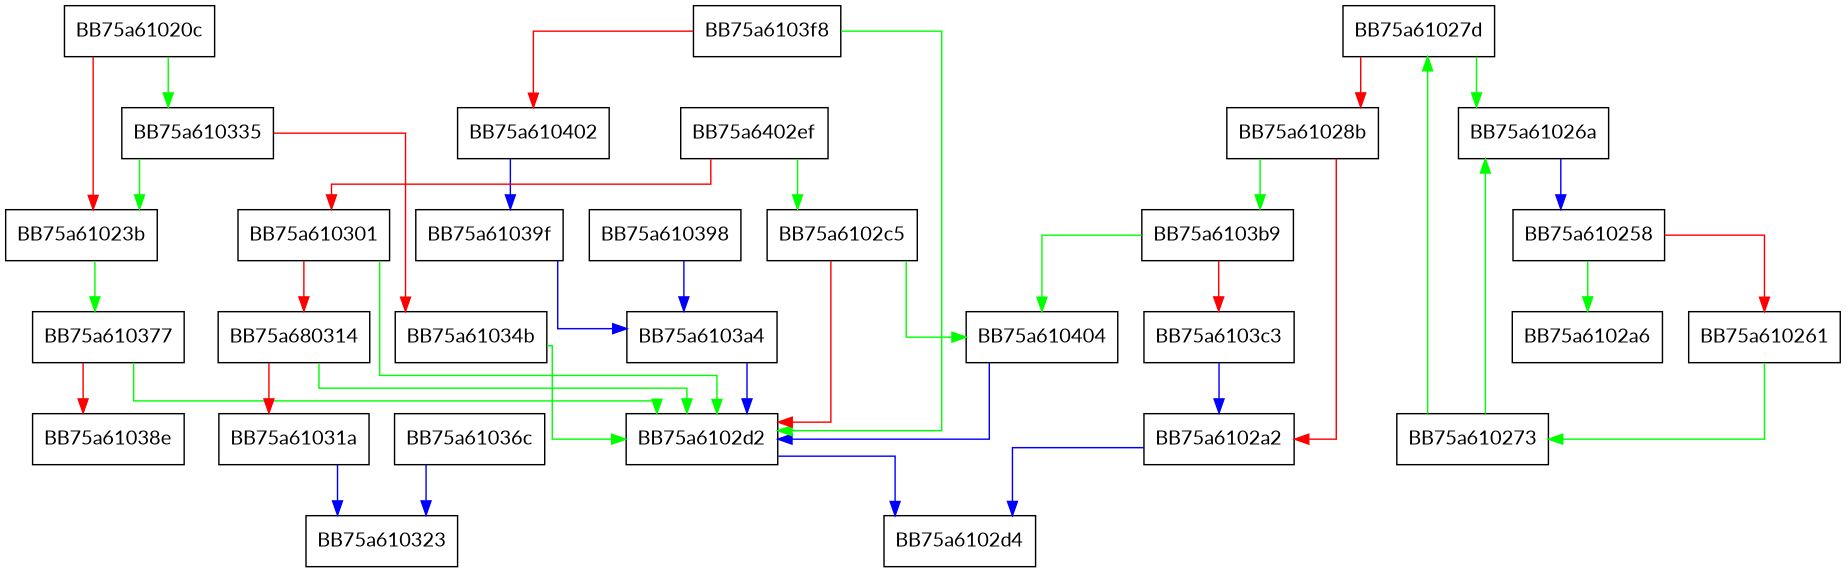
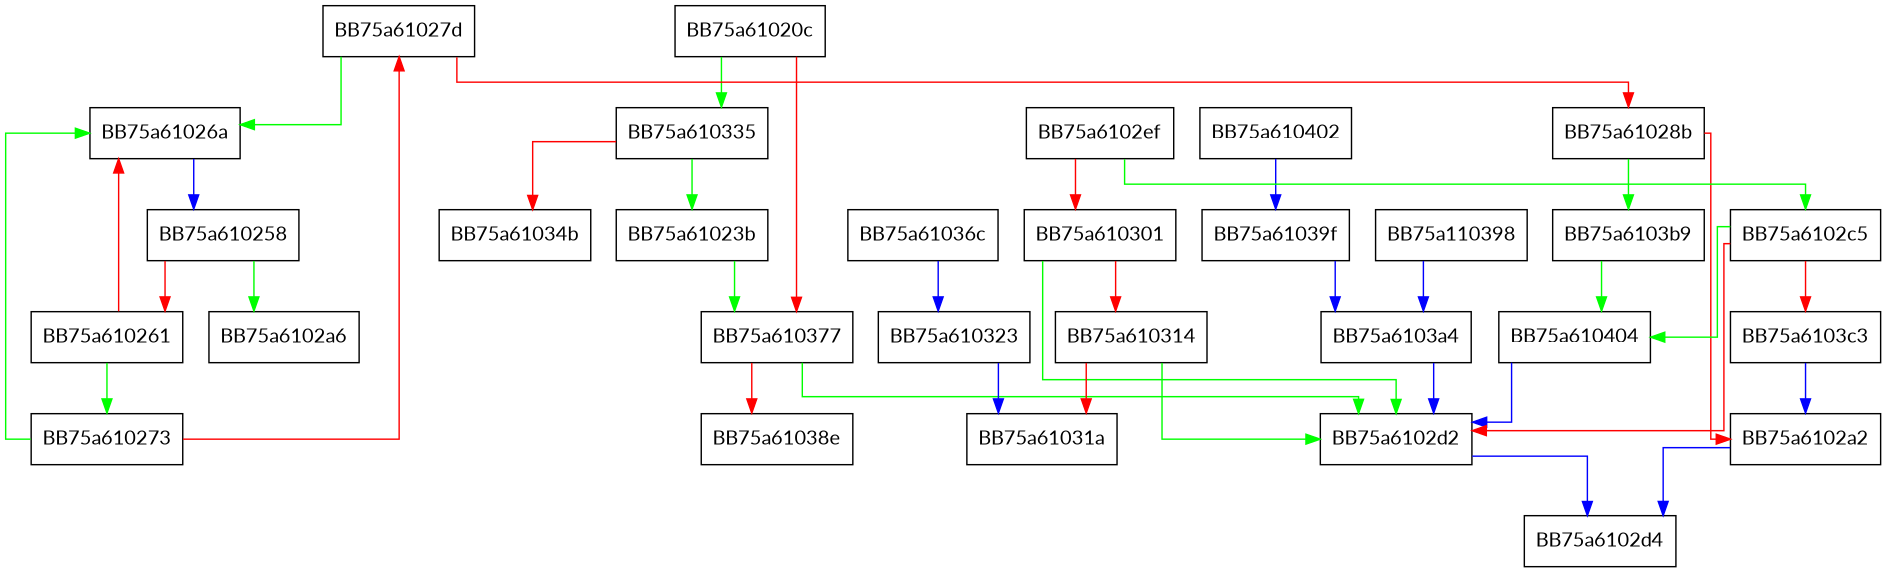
(767, 31) -> none
(93, 126) -> (797, 177)
(754, 133) -> (1100, 133)
(665, 235) -> (1451, 235)
none -> (119, 242)
(1428, 242) -> (399, 363)
(1219, 279) -> (1806, 279)
(294, 337) -> (1131, 337)
(552, 419) -> none
(338, 483) -> (998, 381)
